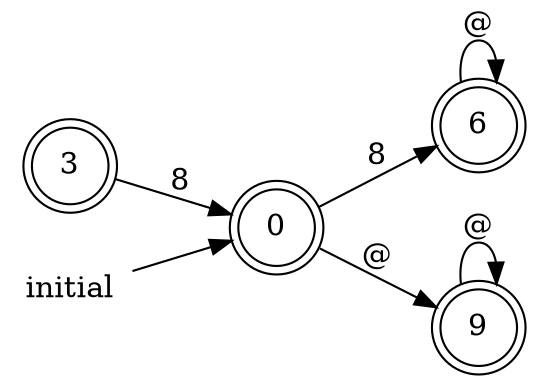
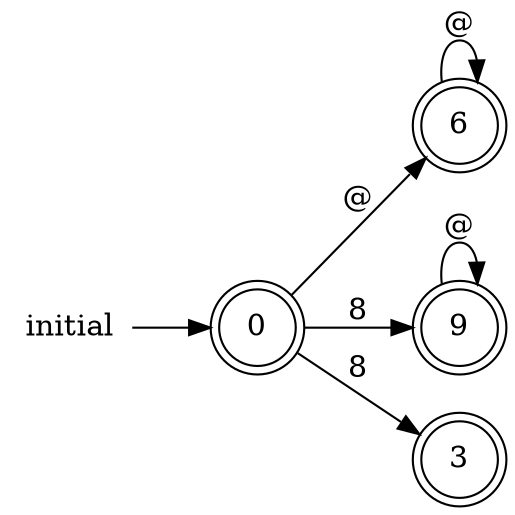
(378, 156) -> (359, 199)
(163, 194) -> (349, 388)
(378, 256) -> (359, 312)
